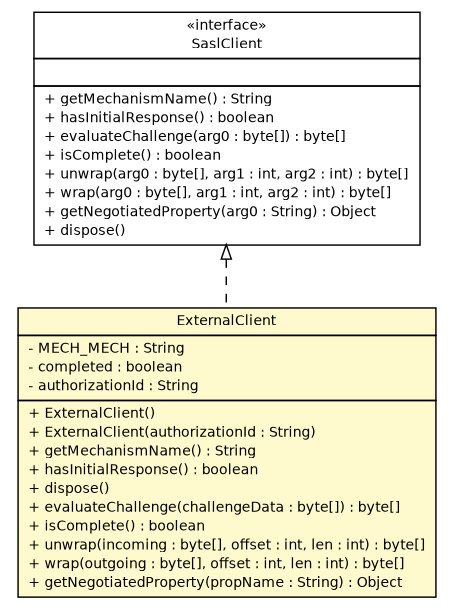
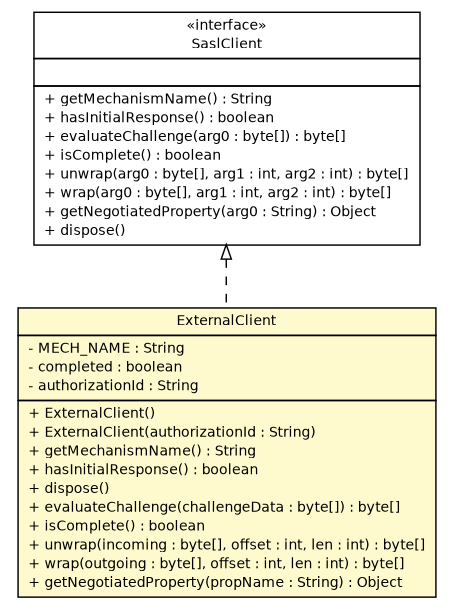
(107, 348) -> (107, 348)
